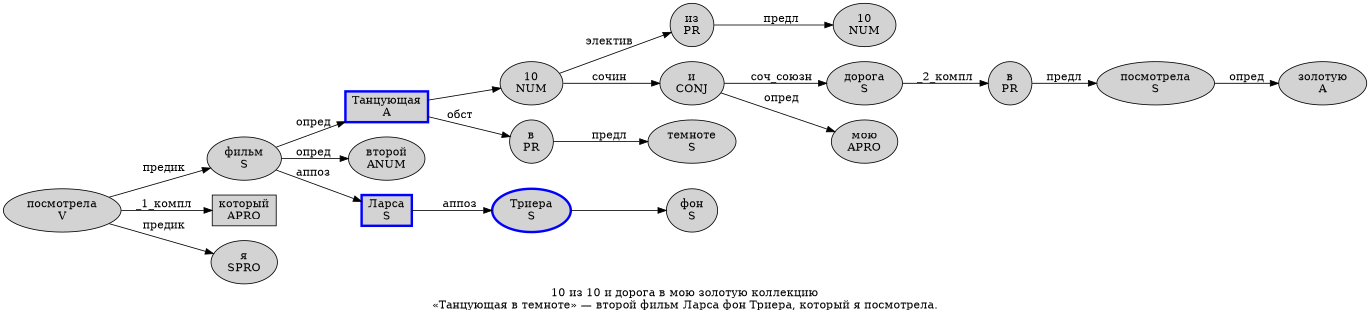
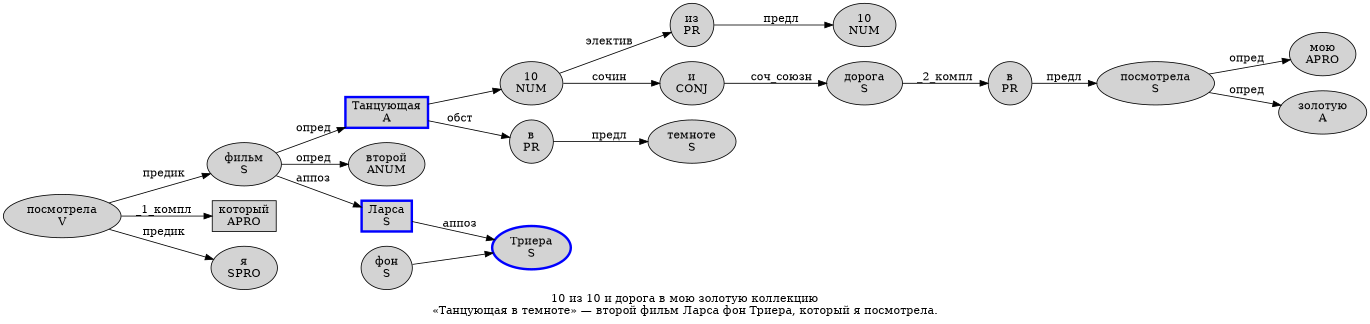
(774, 111) -> (1246, 68)
(615, 210) -> (449, 259)
